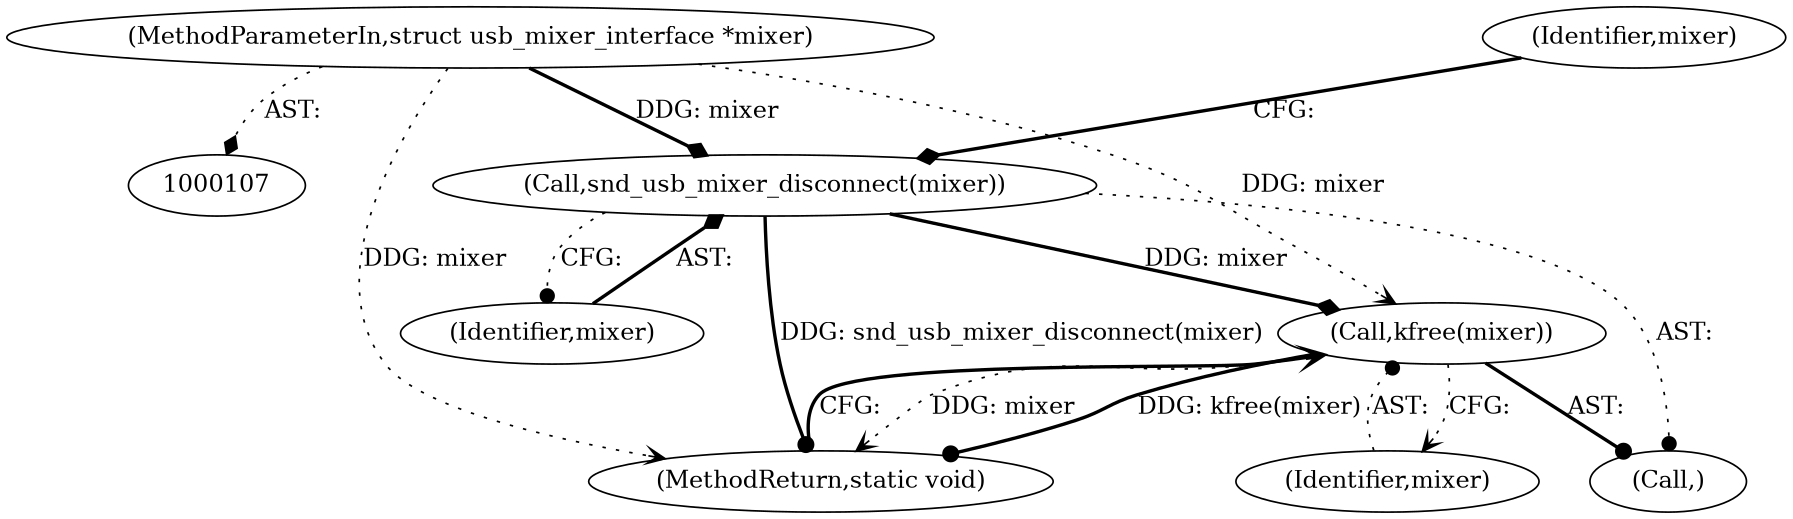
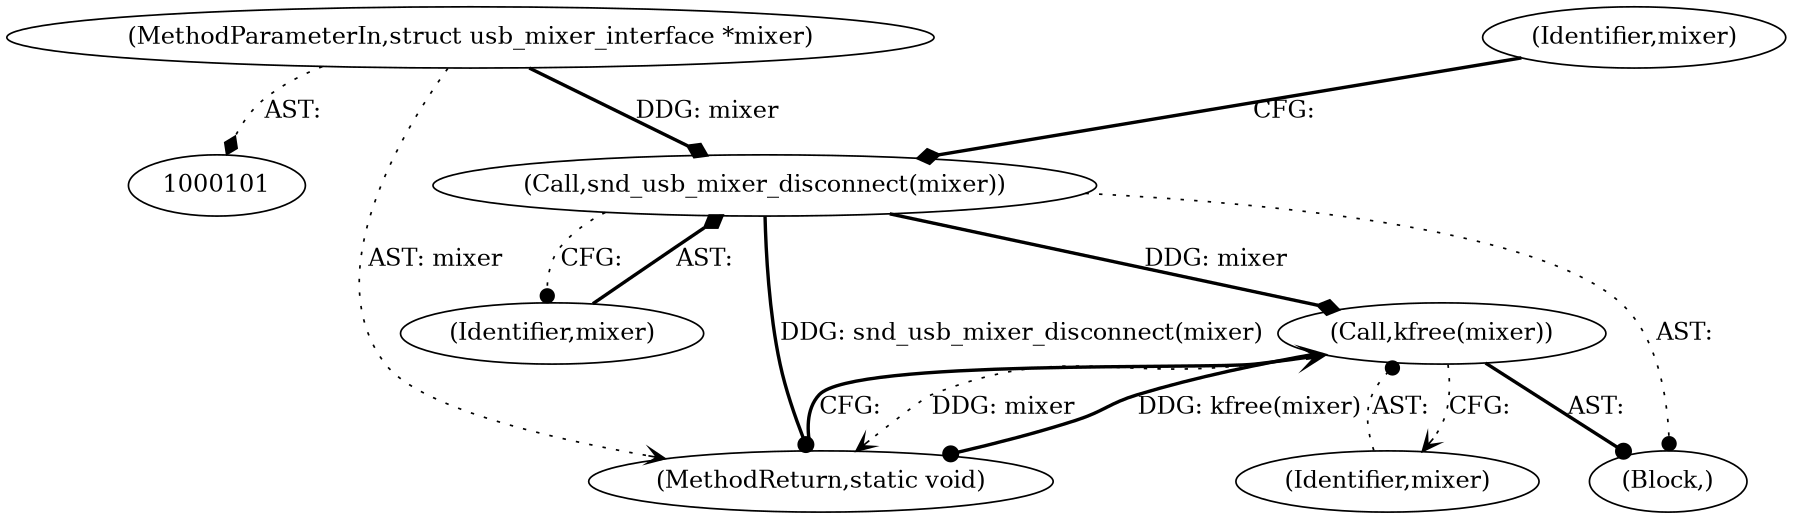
(1020, 127) -> none
(217, 185) -> (217, 185)
(436, 259) -> (436, 259)
(1668, 481) -> (1668, 481)
